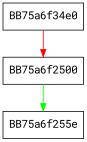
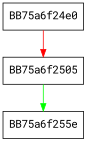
(43, 17) -> (43, 17)
(43, 71) -> (43, 71)
